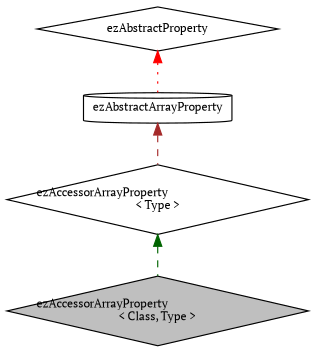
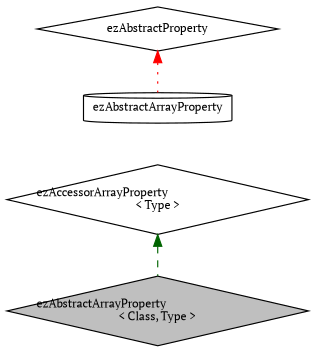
(158, 150) -> none
(158, 311) -> (158, 311)
